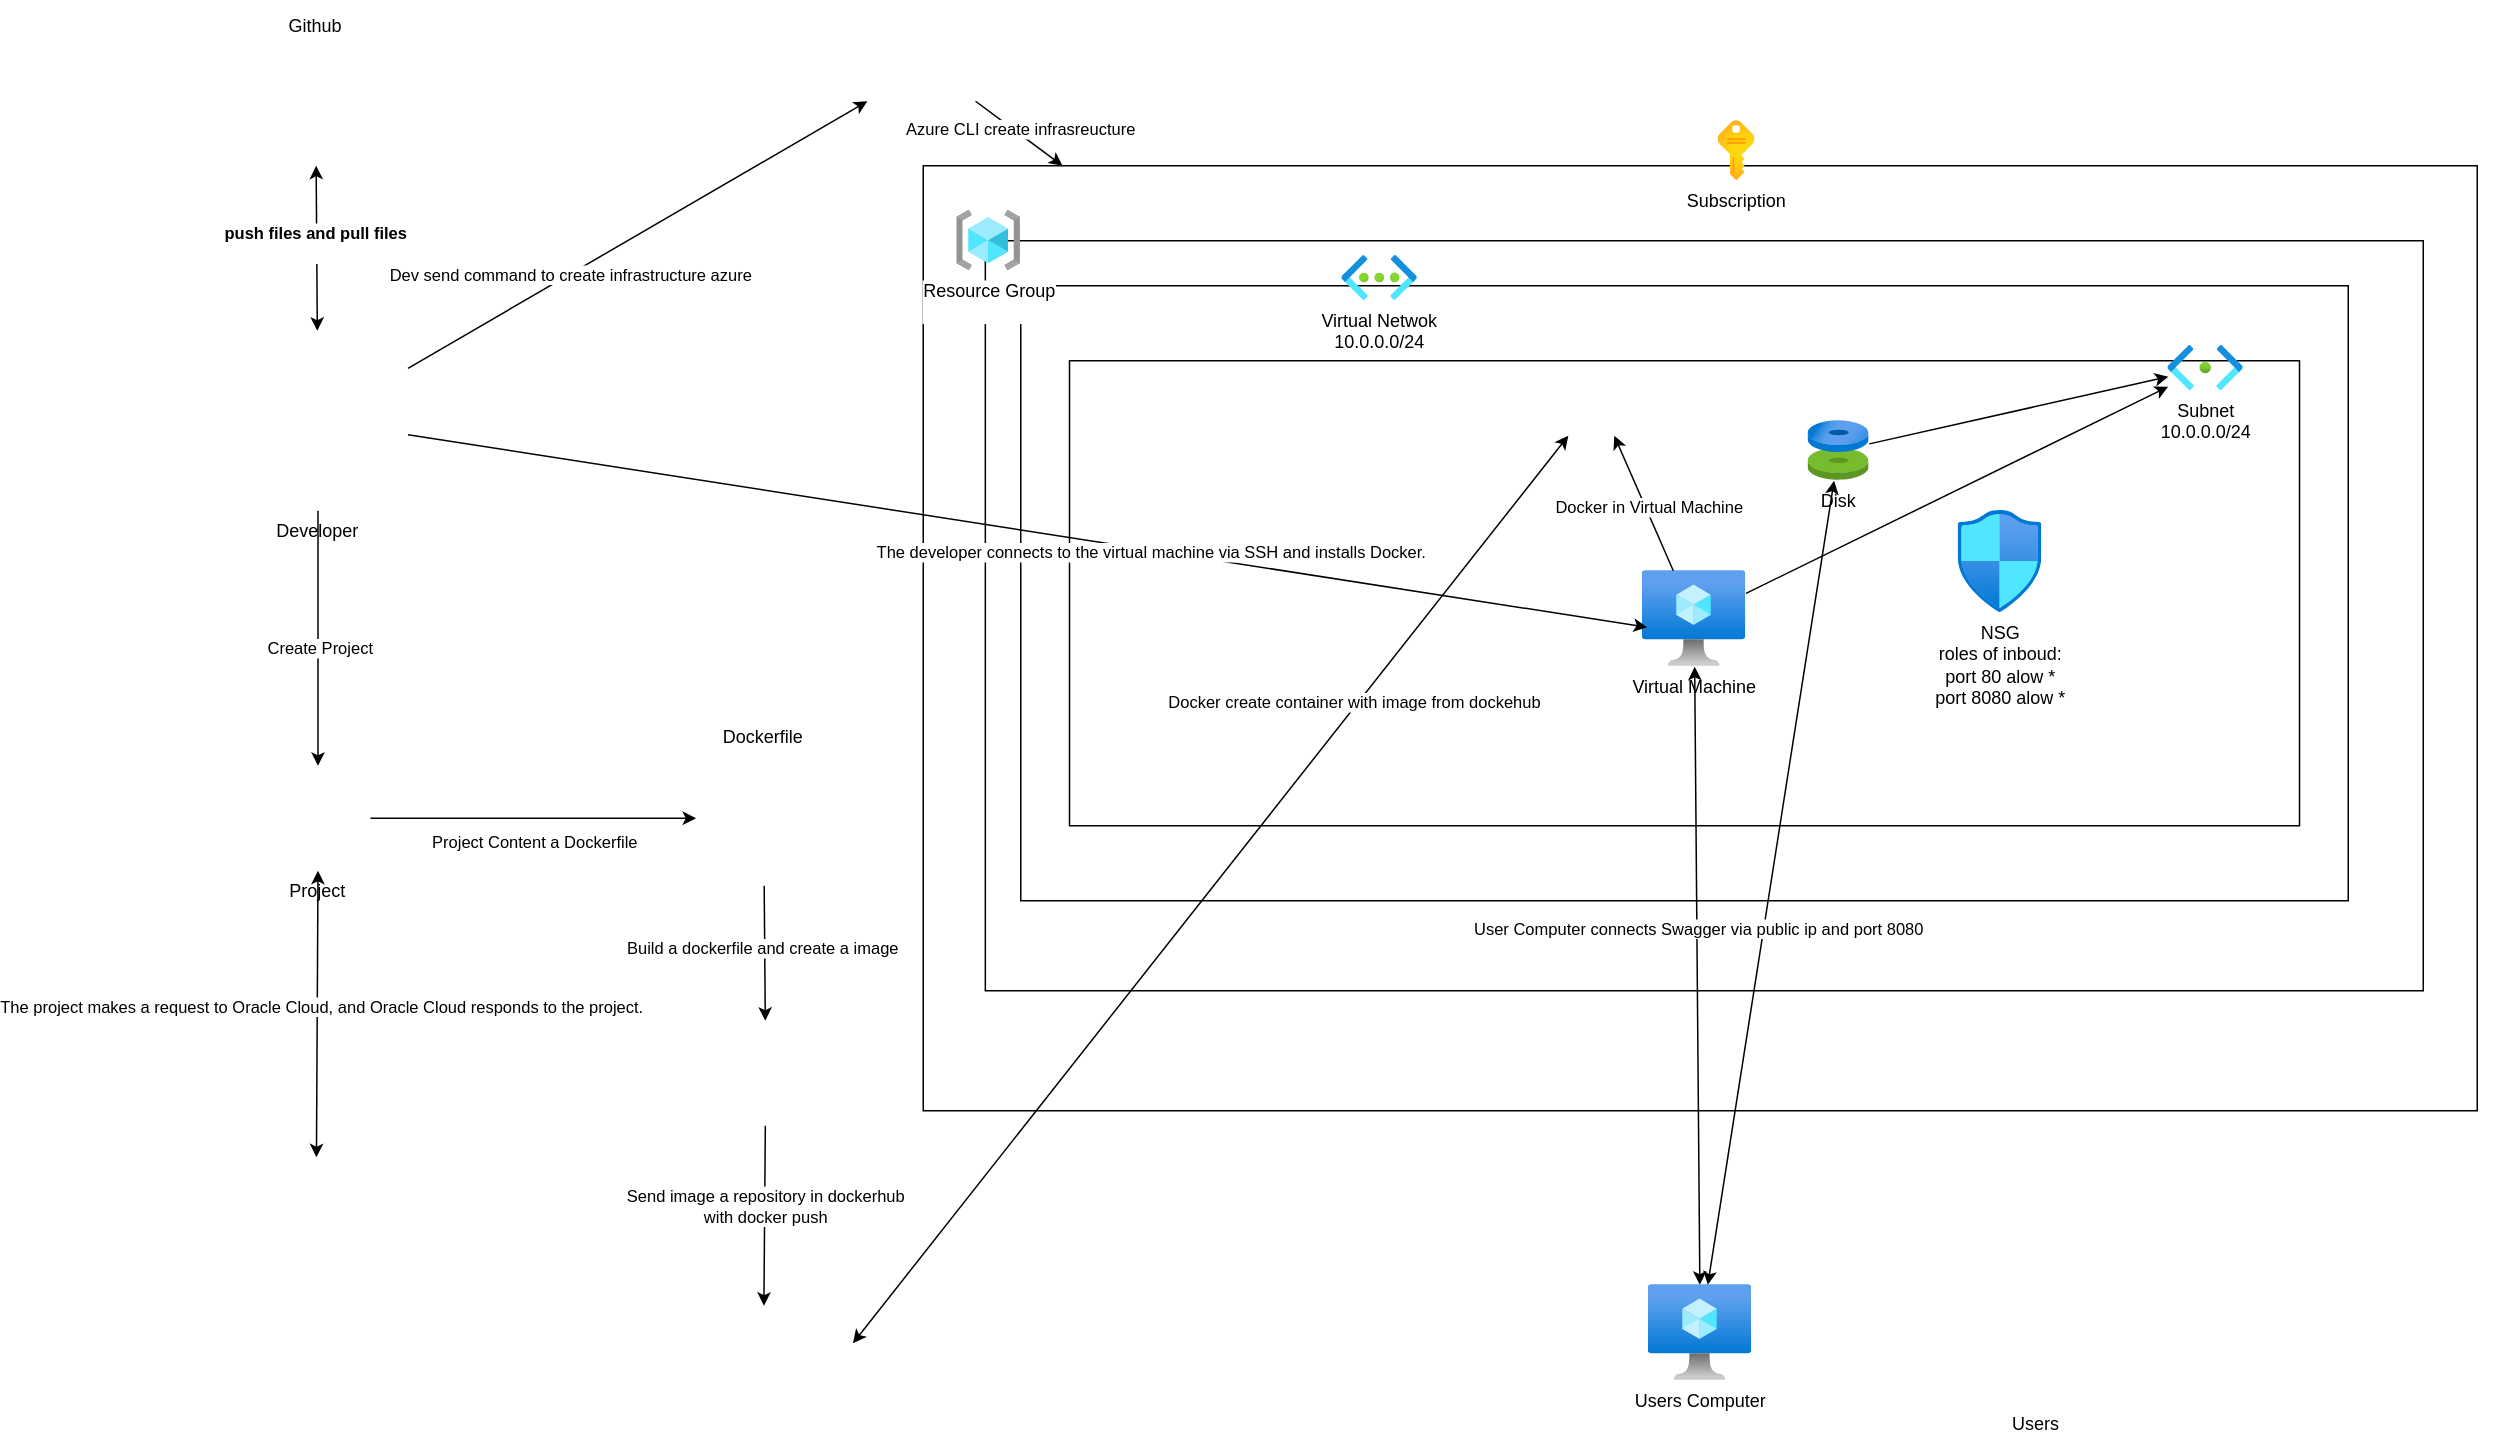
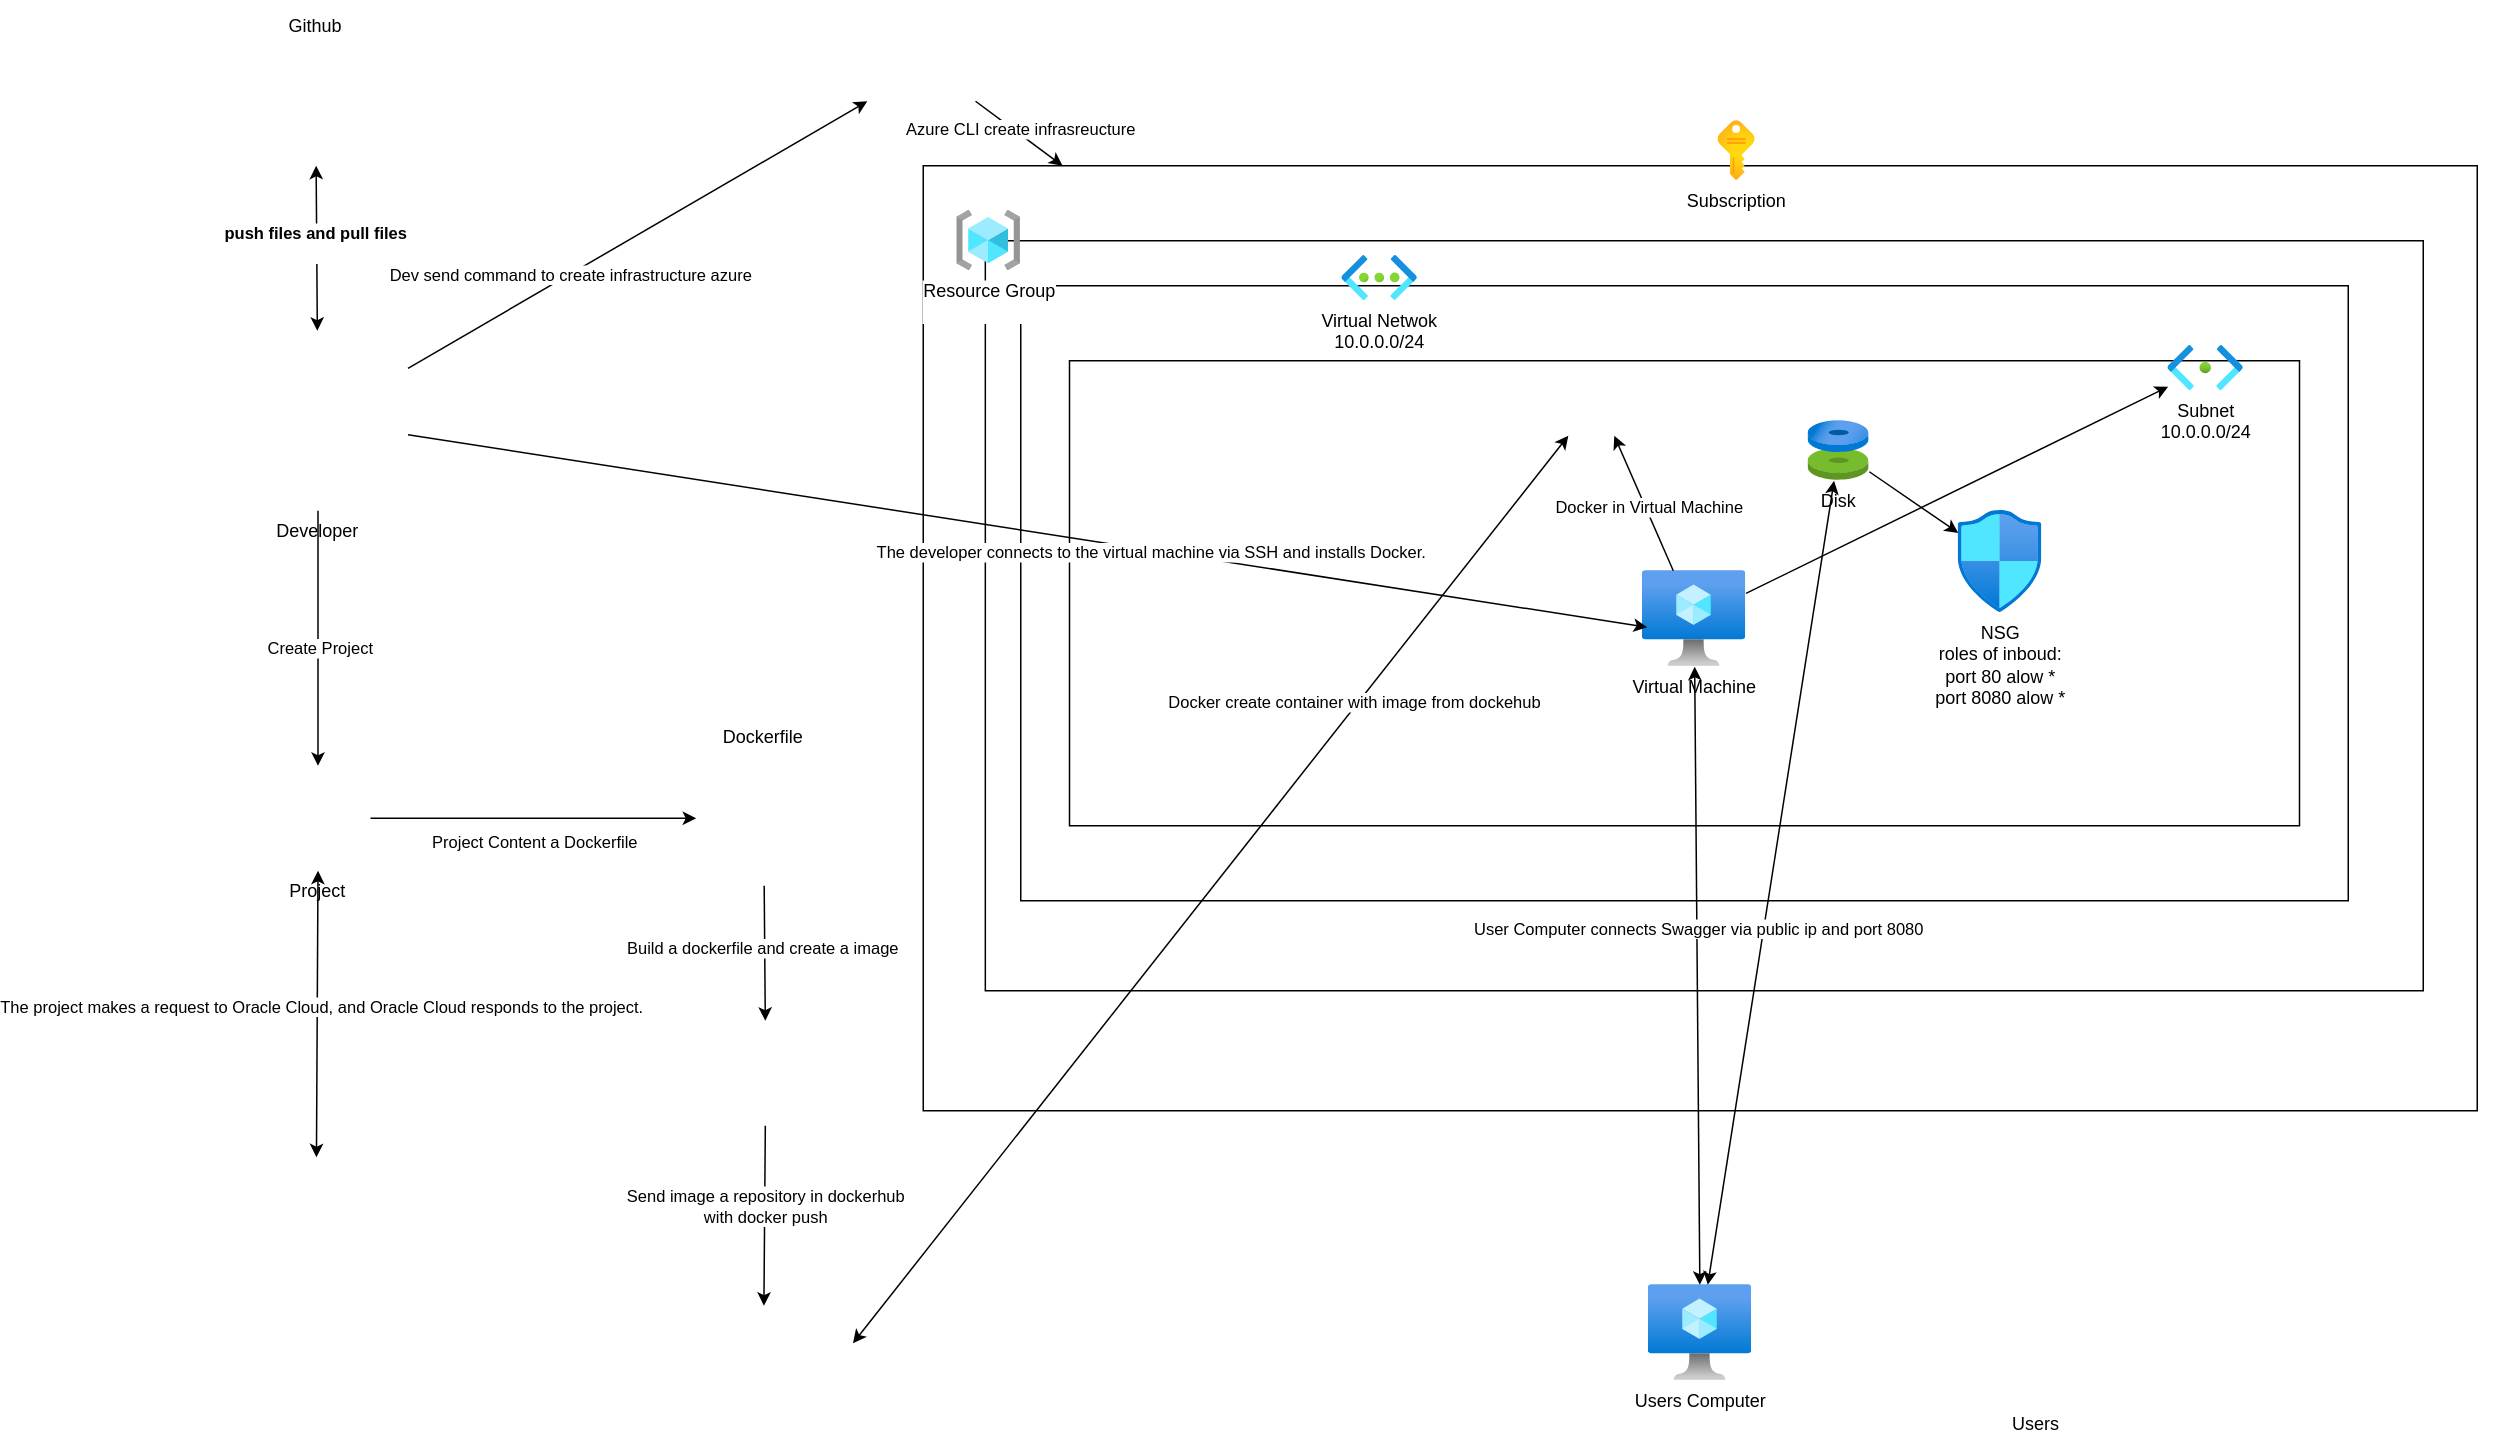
(2014, 411) -> (1910, 500)
